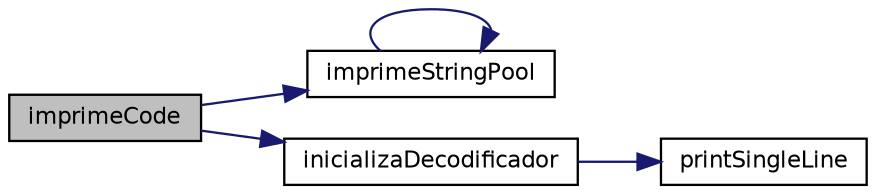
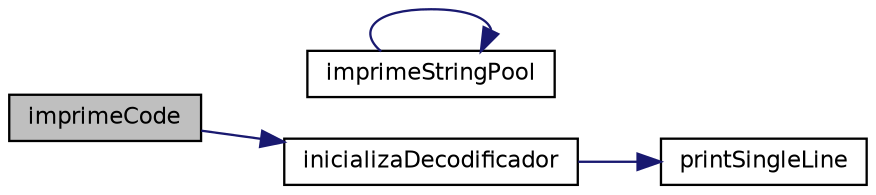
(243, 99) -> none
